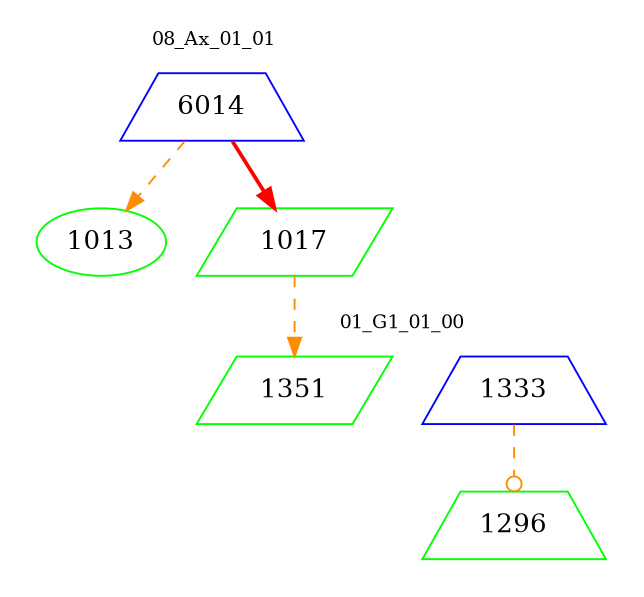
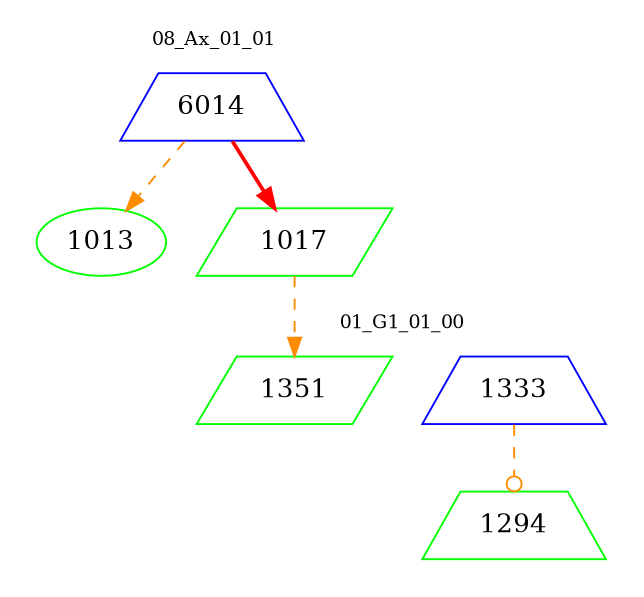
(514, 525) -> (514, 525)
